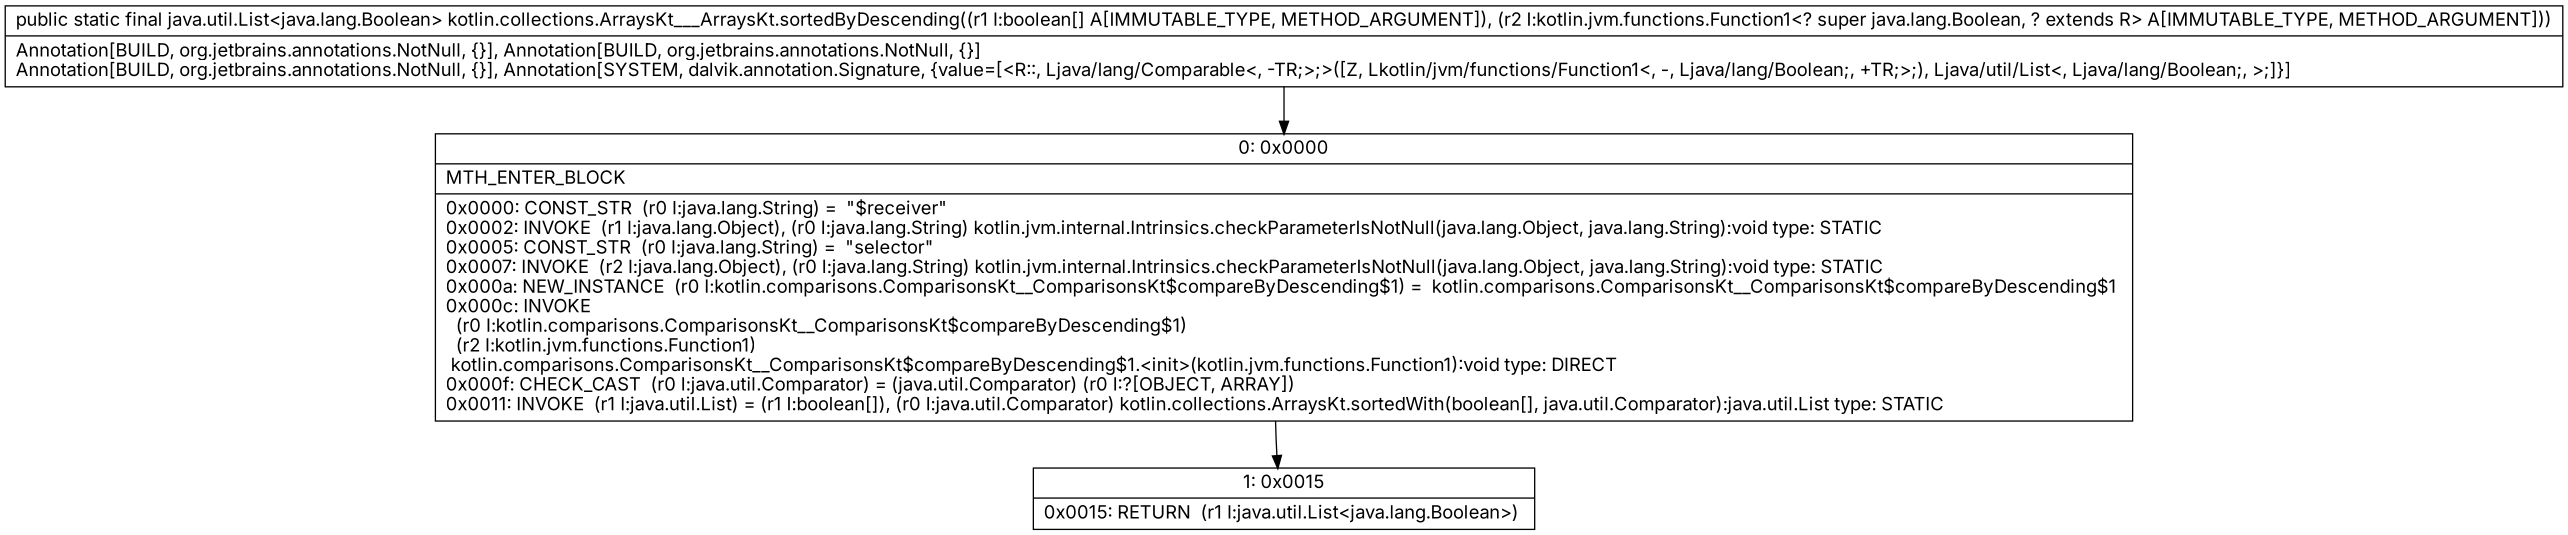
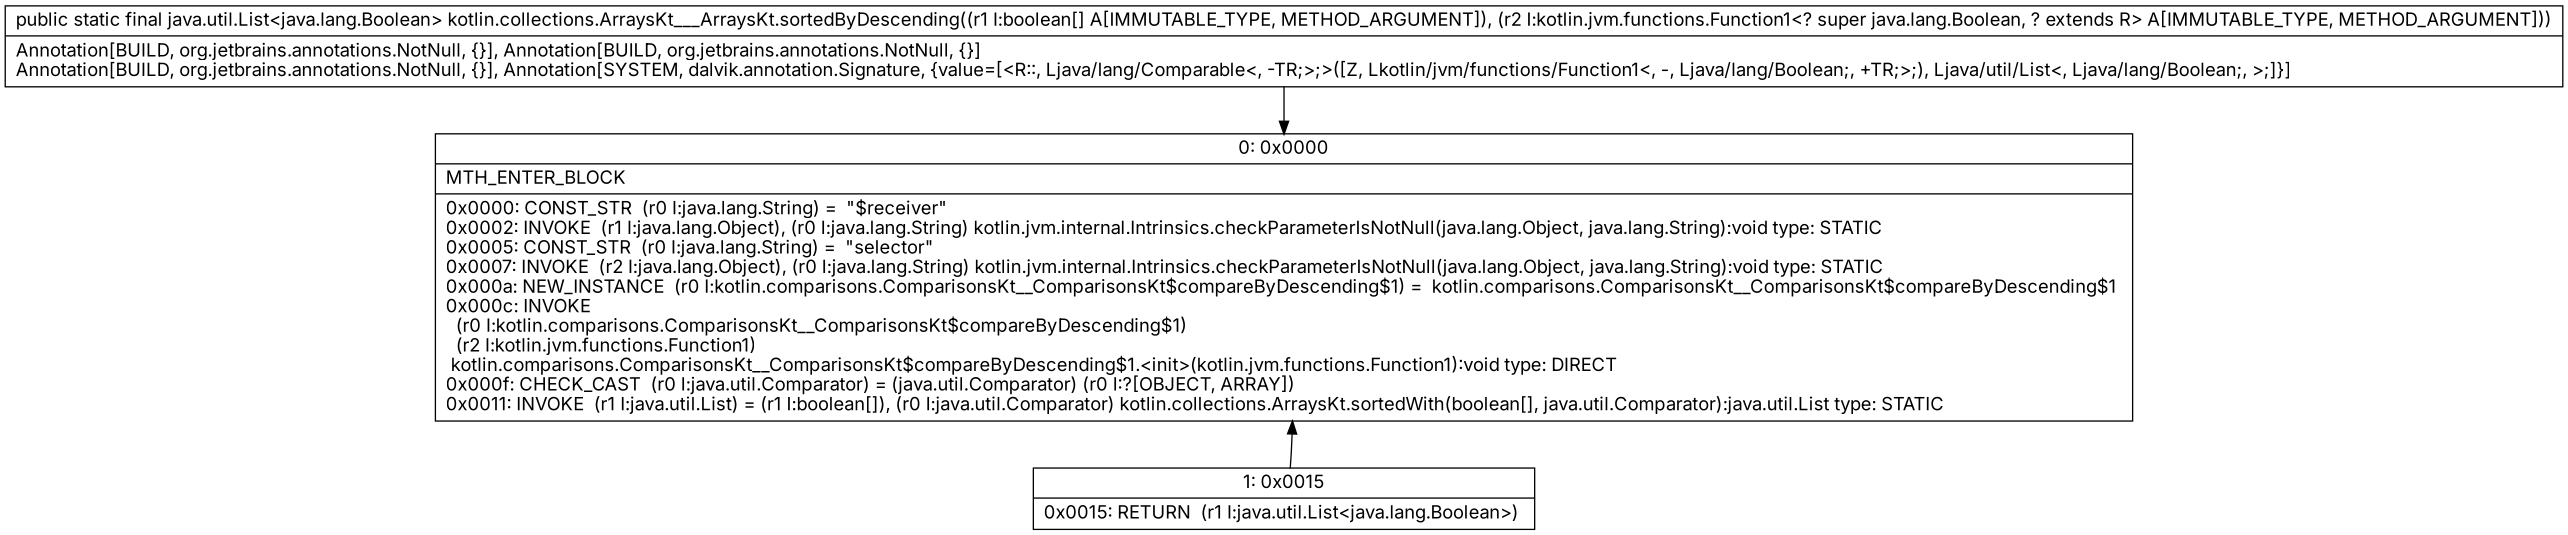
(1276, 438) -> (1291, 451)
